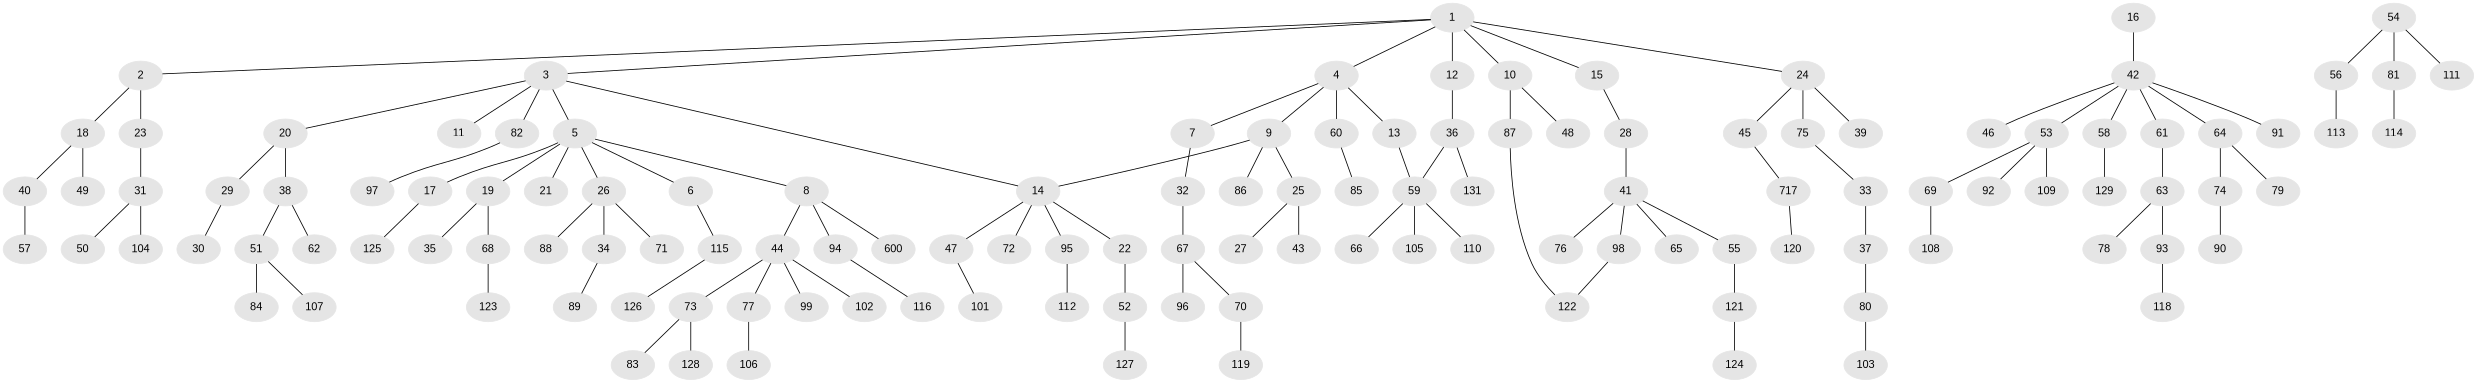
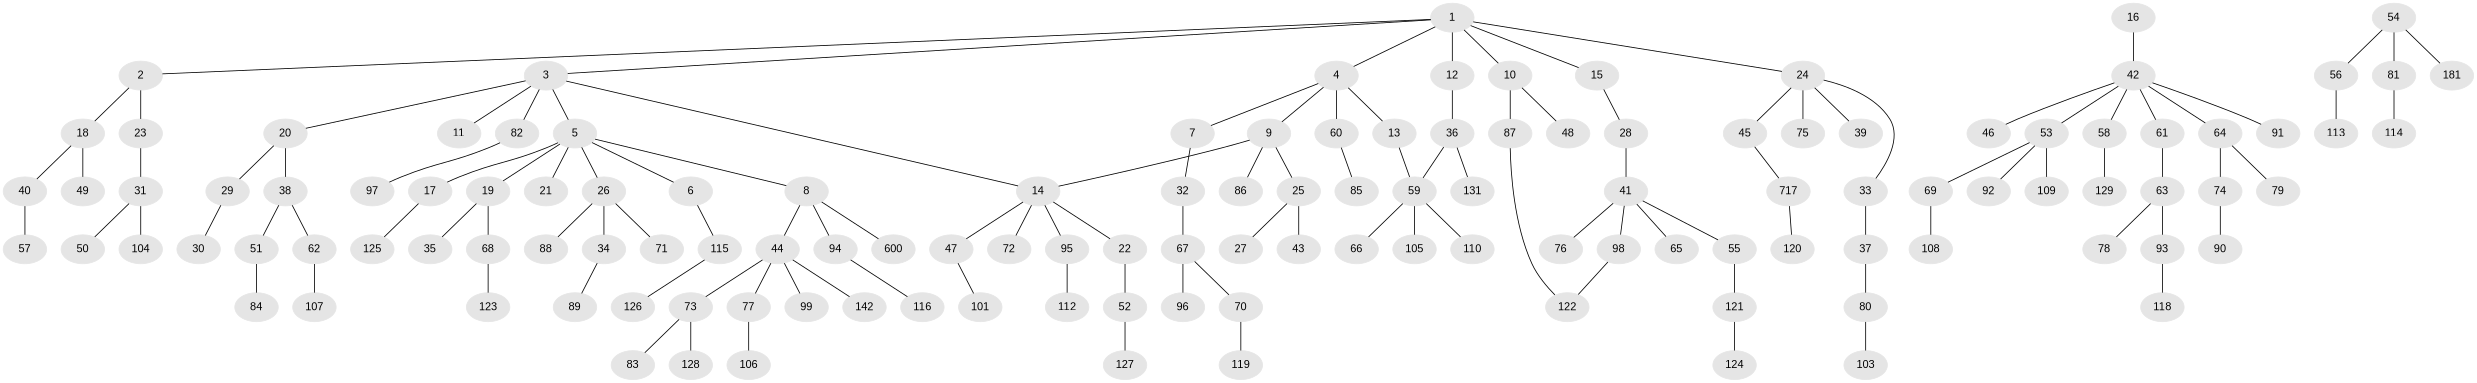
(2452, 76) -> (2452, 76)
(1834, 162) -> (1886, 113)
(285, 278) -> (314, 278)
(864, 307) -> (864, 307)
